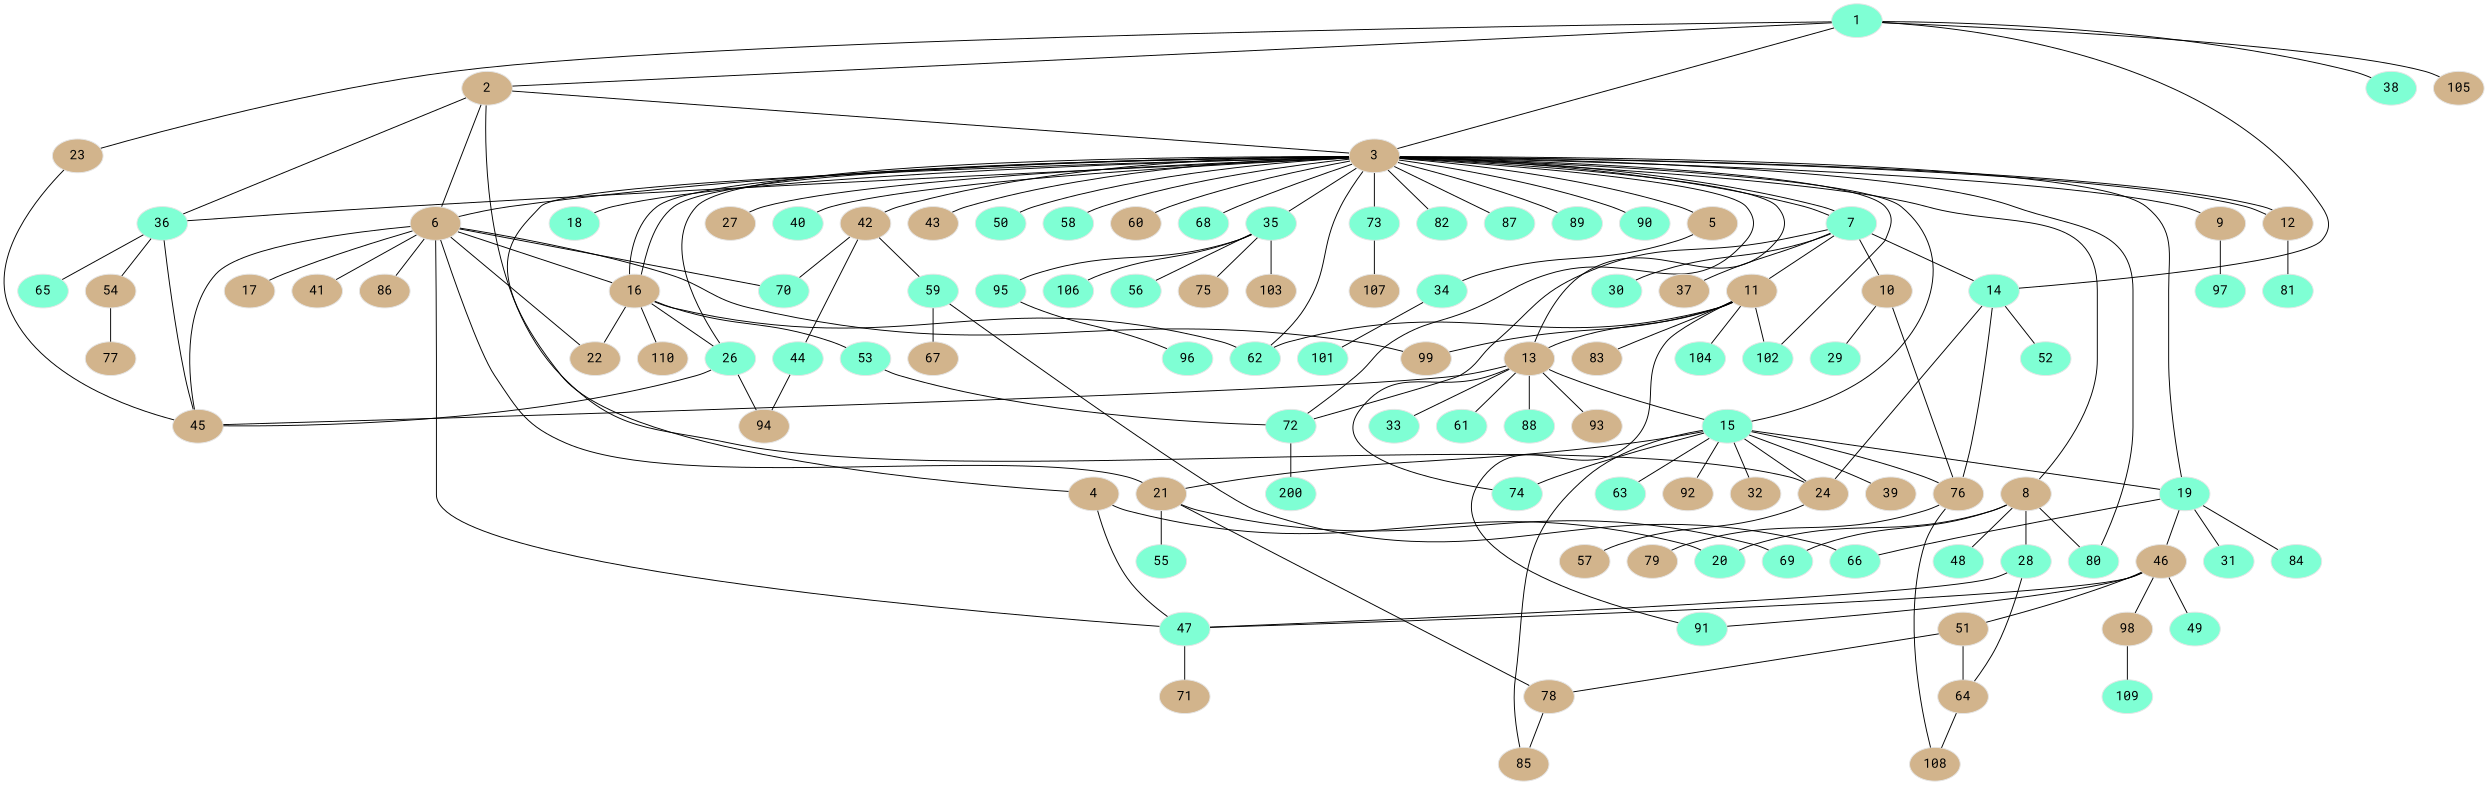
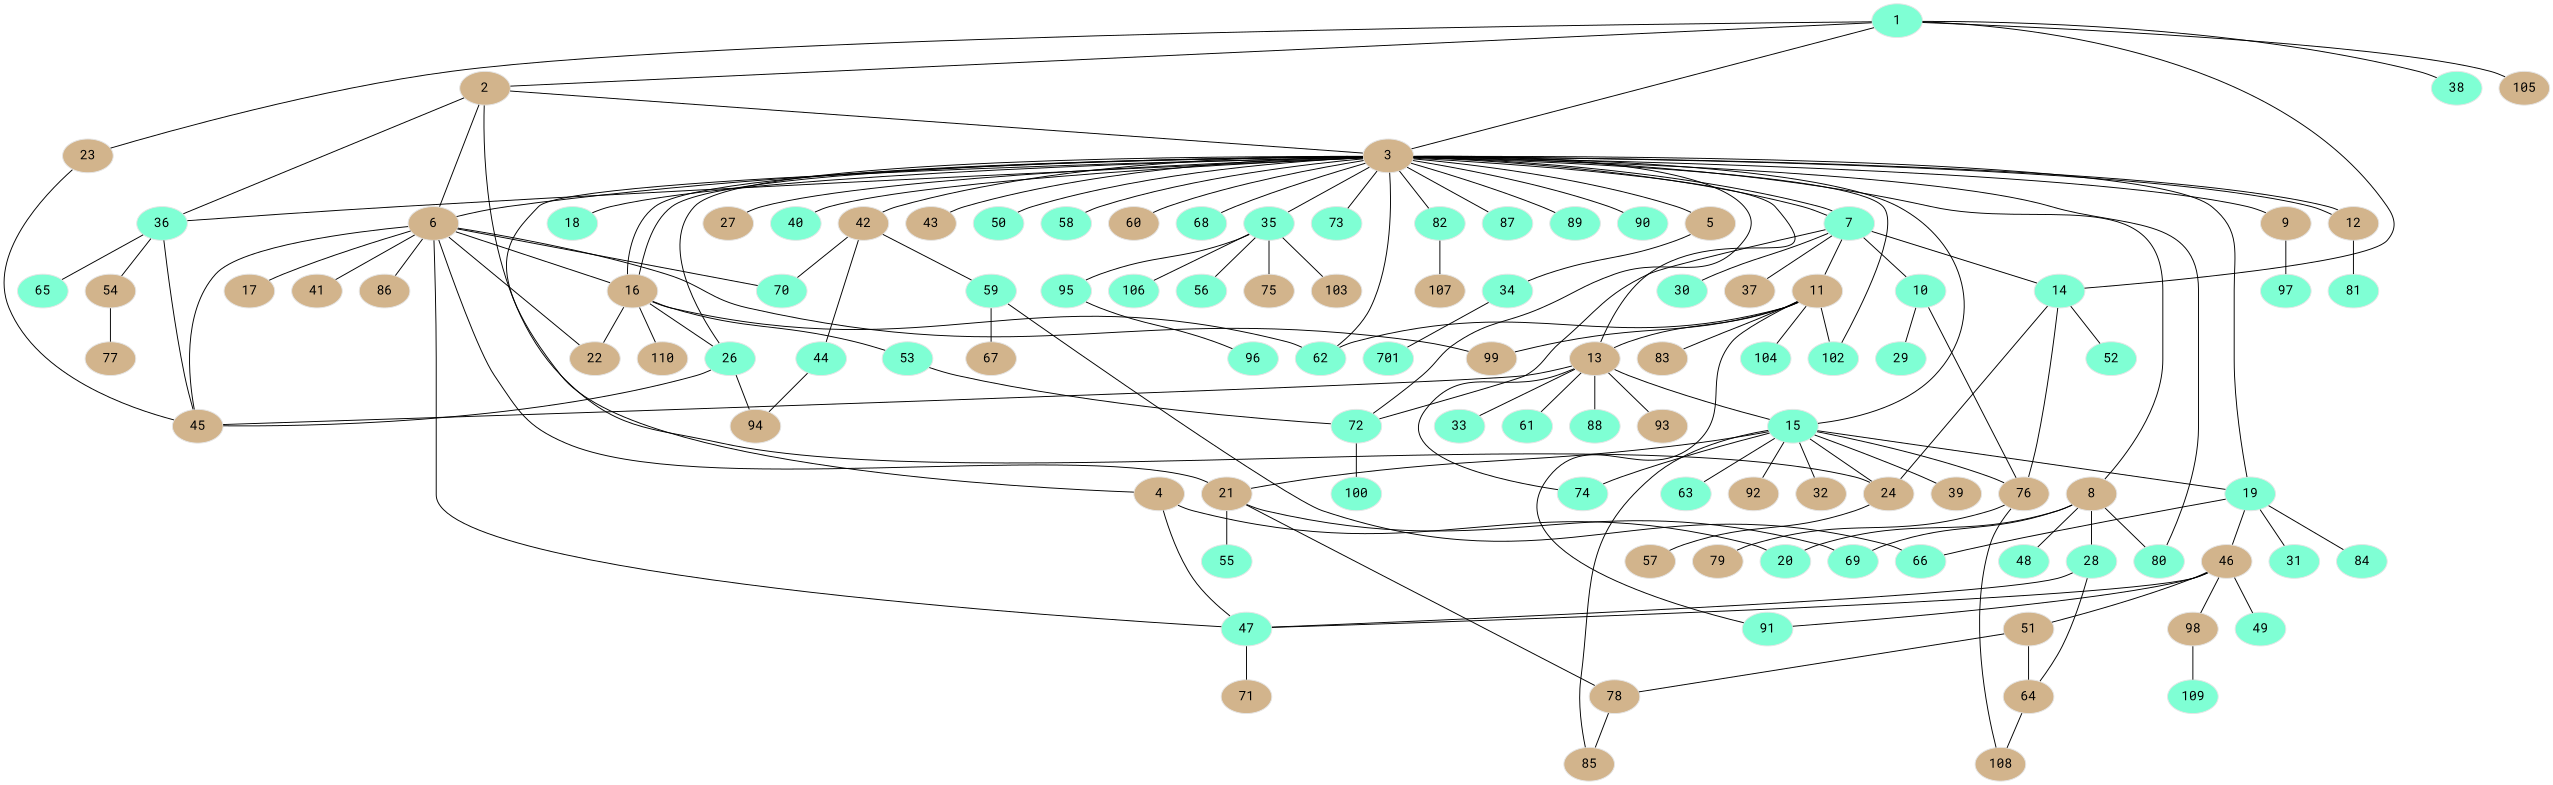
(1374, 257) -> (1440, 257)
(1887, 291) -> (1921, 291)
(1323, 359) -> (1388, 359)
(1291, 494) -> (1356, 494)
